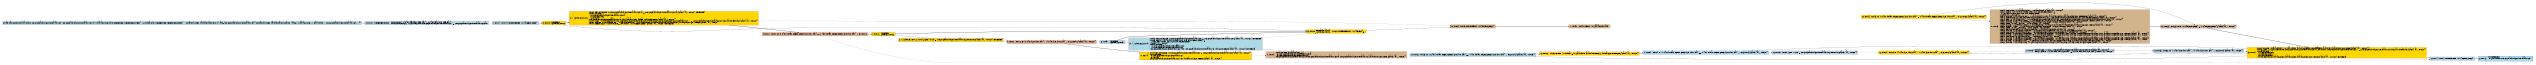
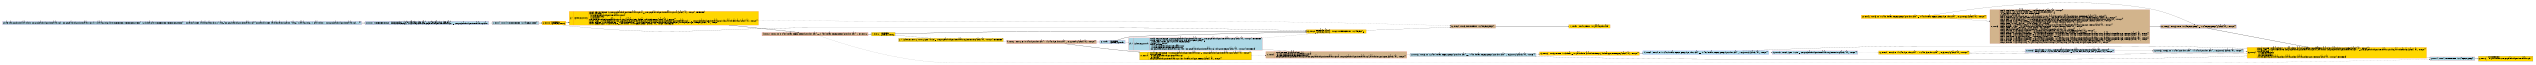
(1589, 26) -> (1589, 26)
(2506, 59) -> (2506, 59)
